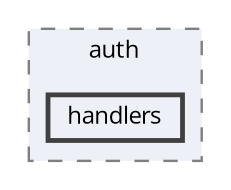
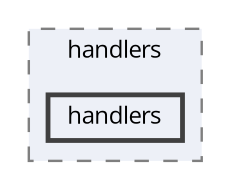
(115, 52) -> (115, 52)
